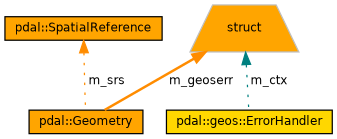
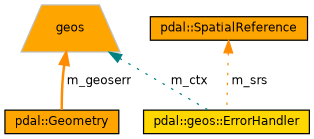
(244, 28) -> (71, 28)
(85, 81) -> (228, 81)
